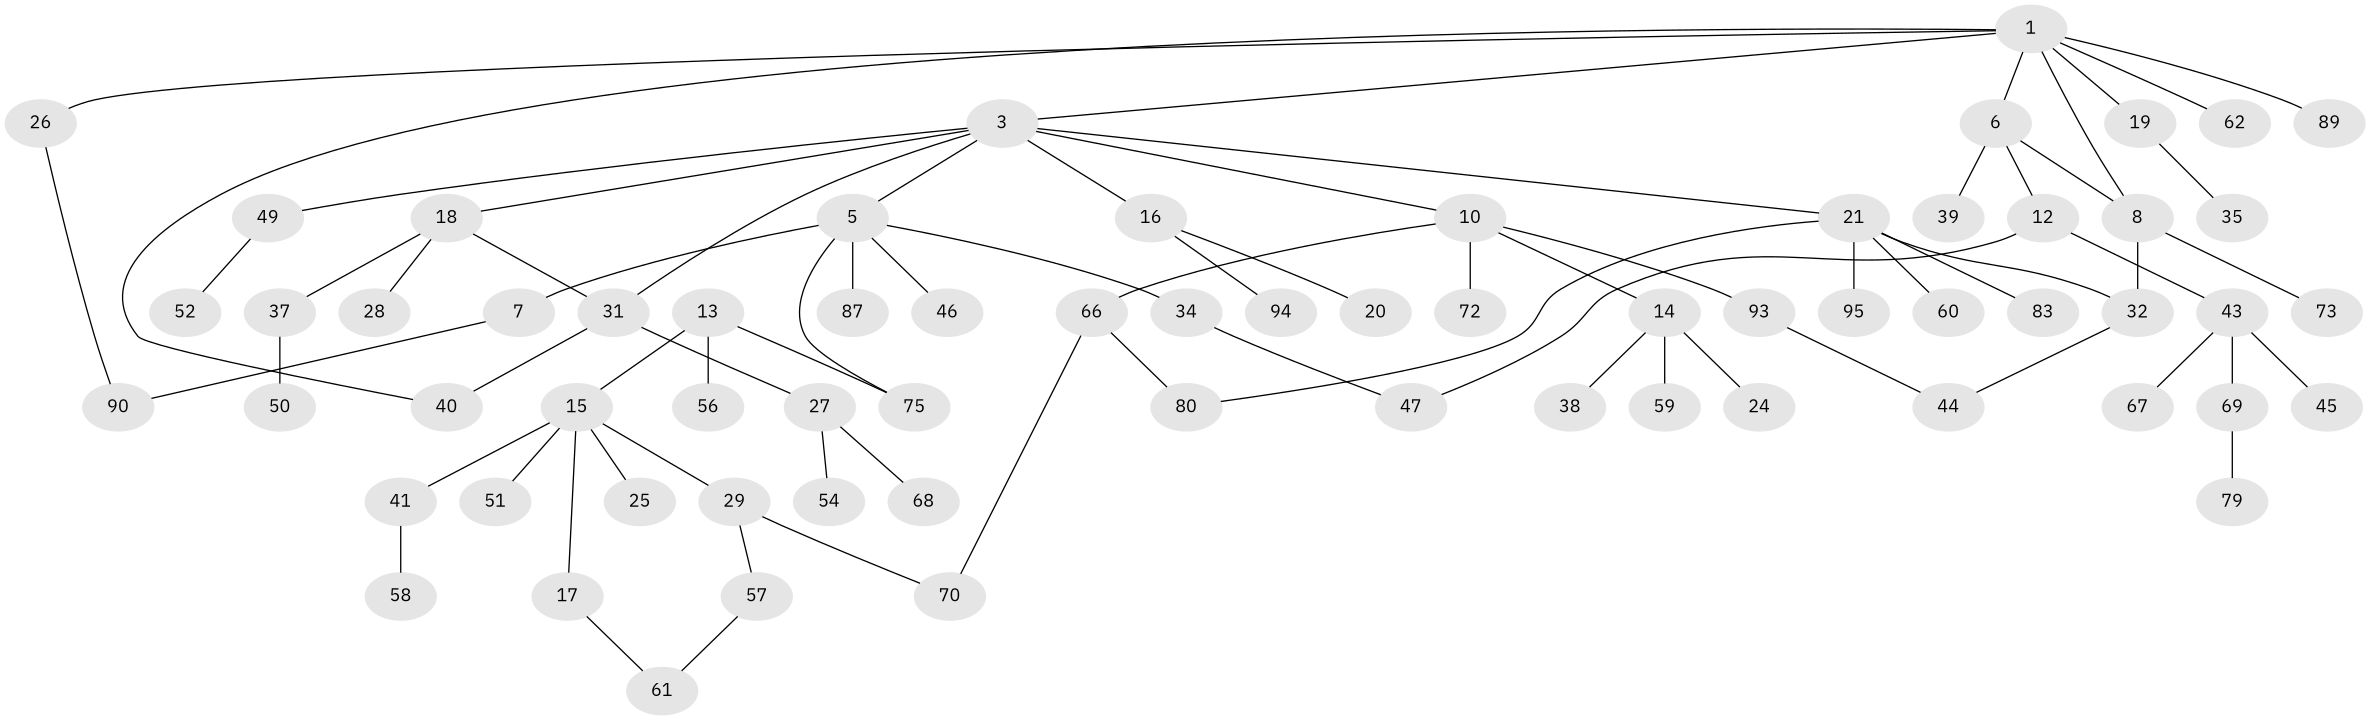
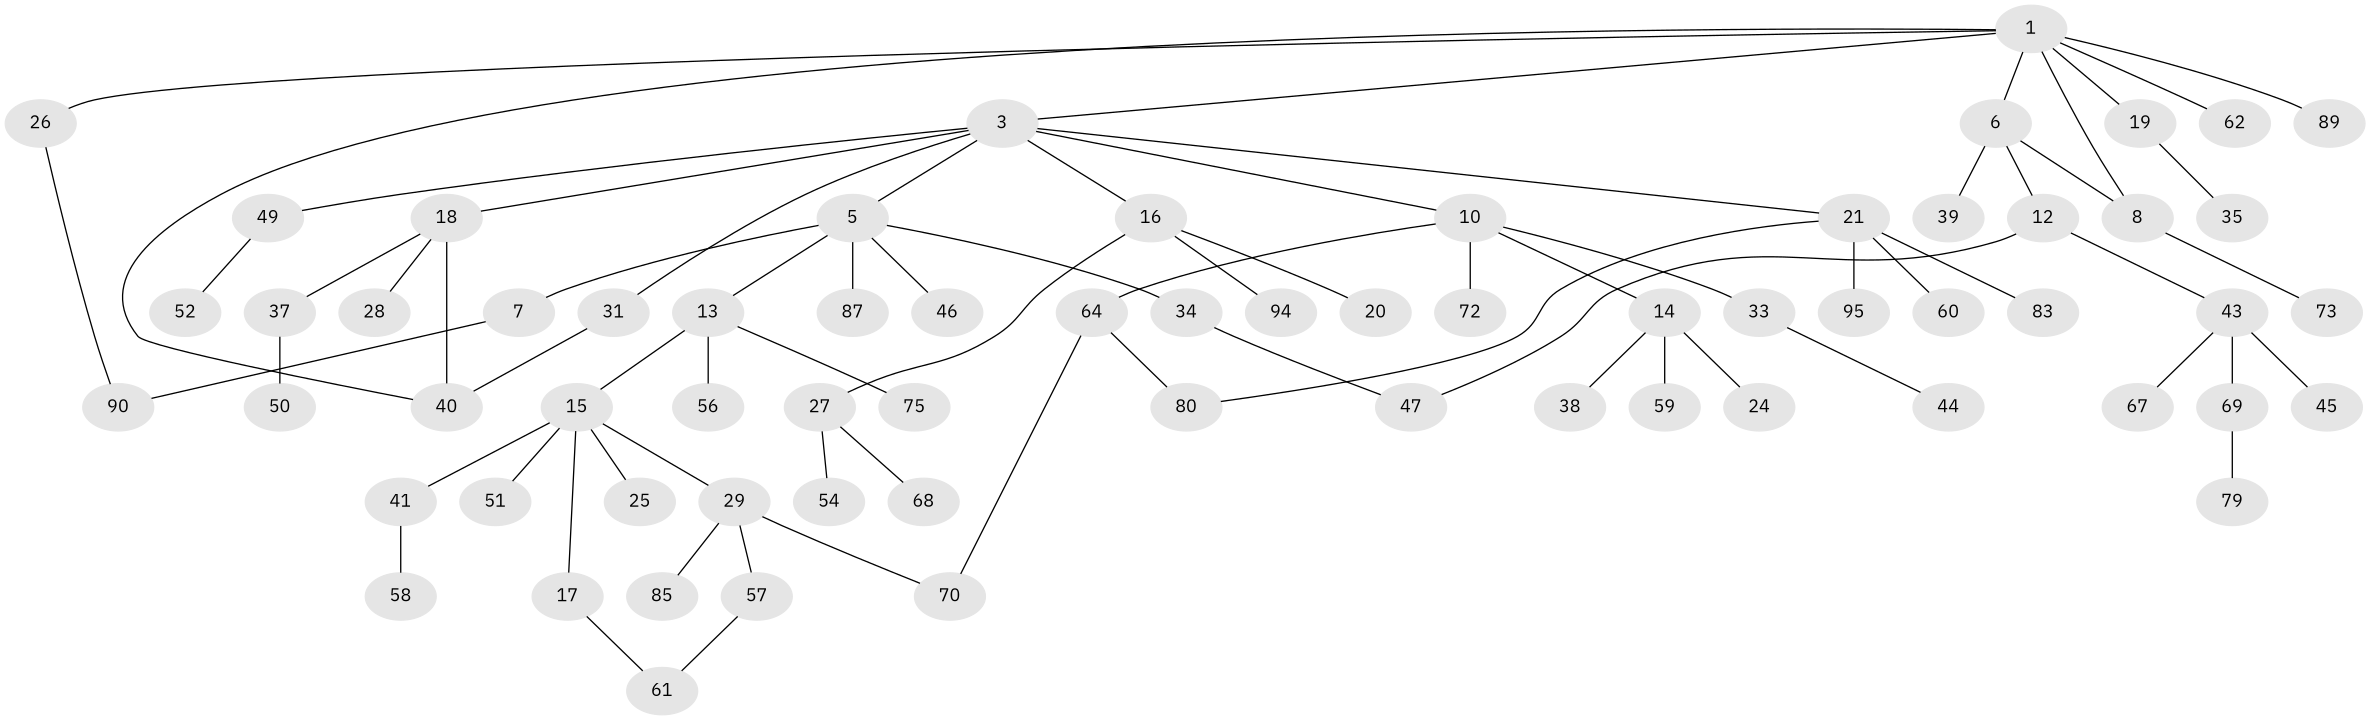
(530, 265) -> (447, 313)
(1092, 313) -> (1092, 313)
(1759, 313) -> (1759, 313)
(2138, 313) -> none
(804, 332) -> (780, 265)
(719, 363) -> (998, 334)
none -> (662, 597)
